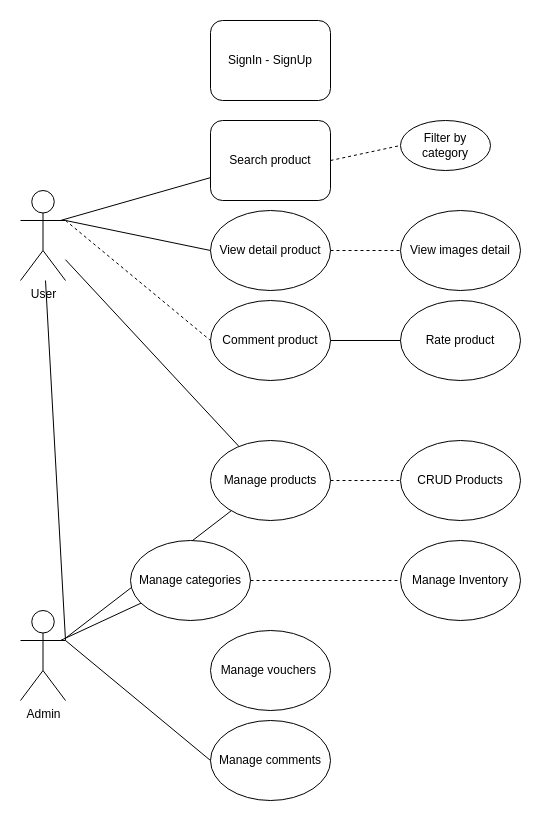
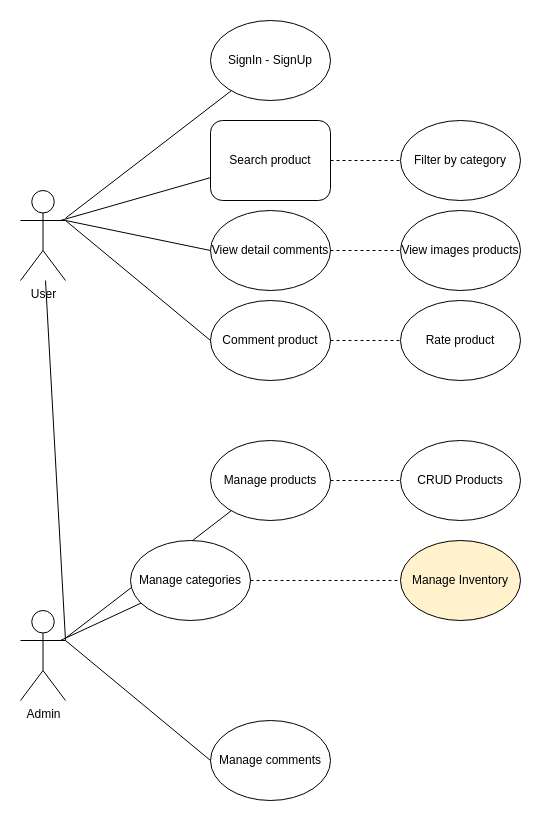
(271, 61) -> (271, 61)
(446, 146) -> (461, 161)
(271, 251) -> (271, 251)
(461, 251) -> (461, 251)
(139, 281) -> (139, 281)
(366, 341) -> (366, 341)
(152, 353) -> (150, 154)
(461, 581) -> (461, 581)
(271, 671) -> none
